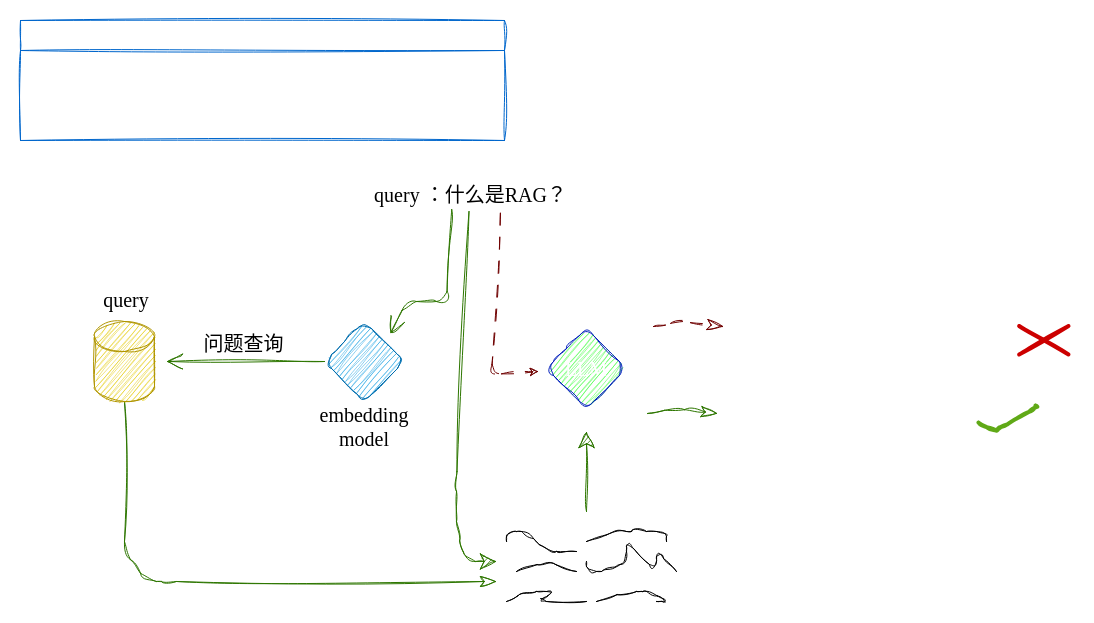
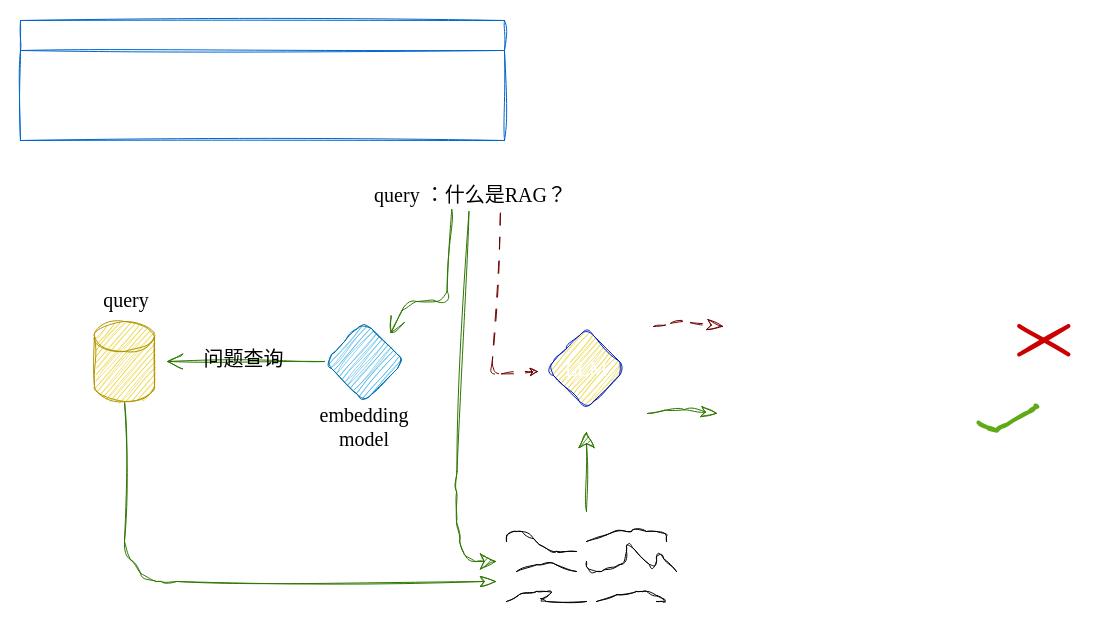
(244, 344) -> (244, 359)
(587, 369) -> (587, 369)
